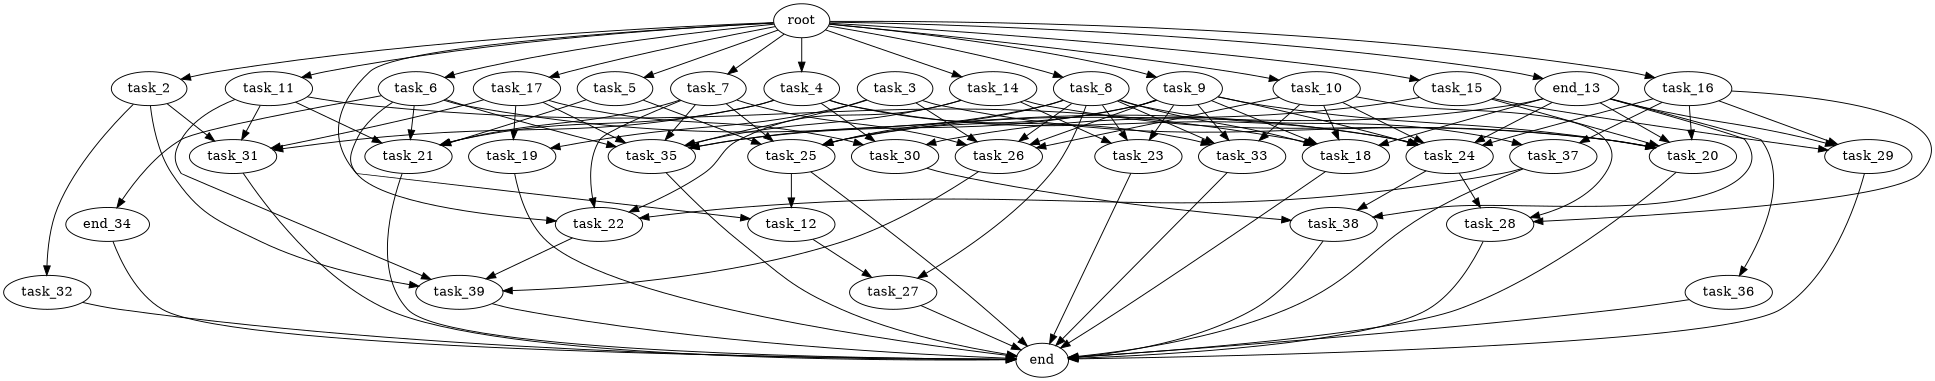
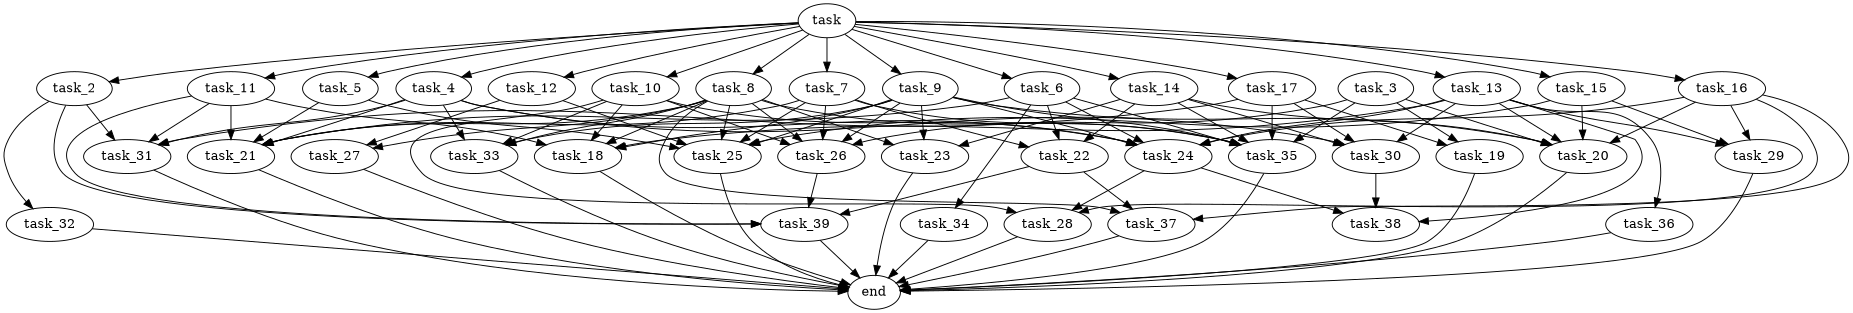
(802, 21) -> (827, 21)
(1577, 89) -> (1477, 89)
none -> (1261, 121)
none -> (489, 124)
(791, 186) -> (620, 121)
(1064, 201) -> (1102, 186)
(108, 224) -> (944, 224)
(1222, 325) -> none
